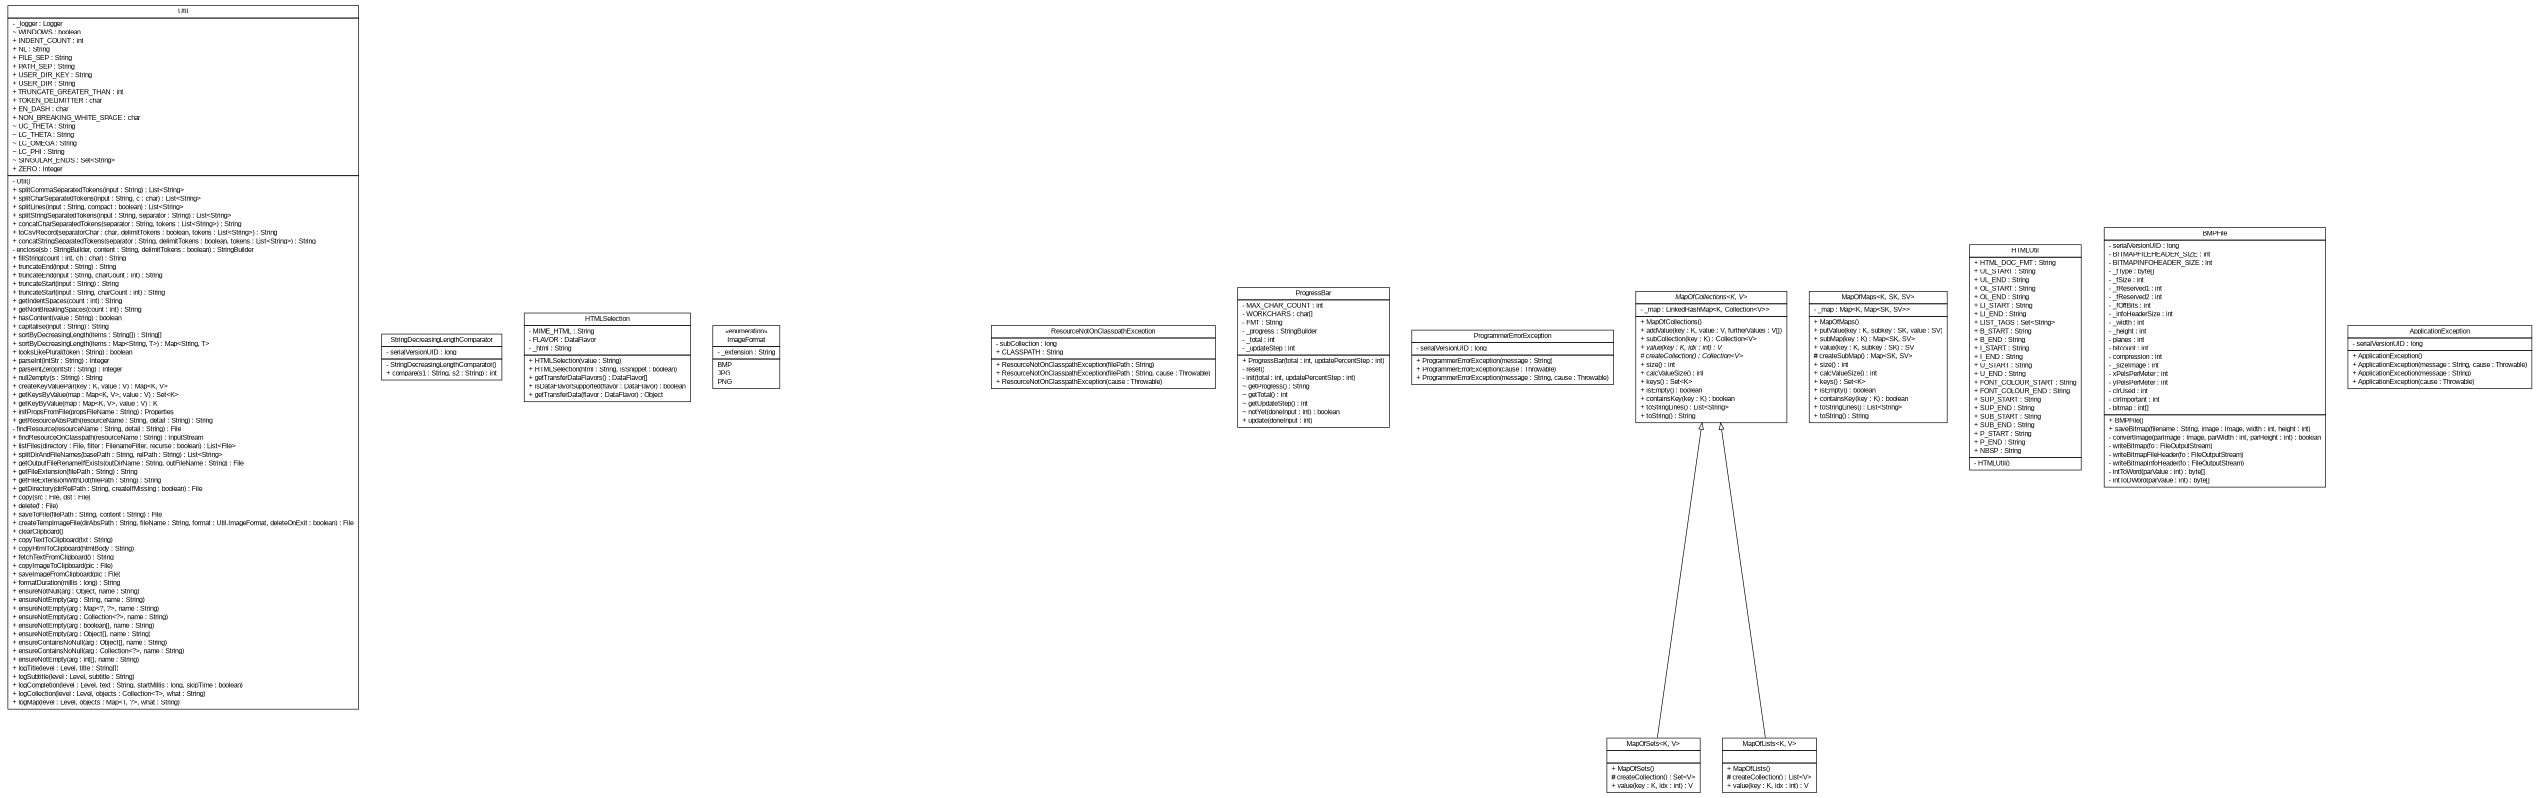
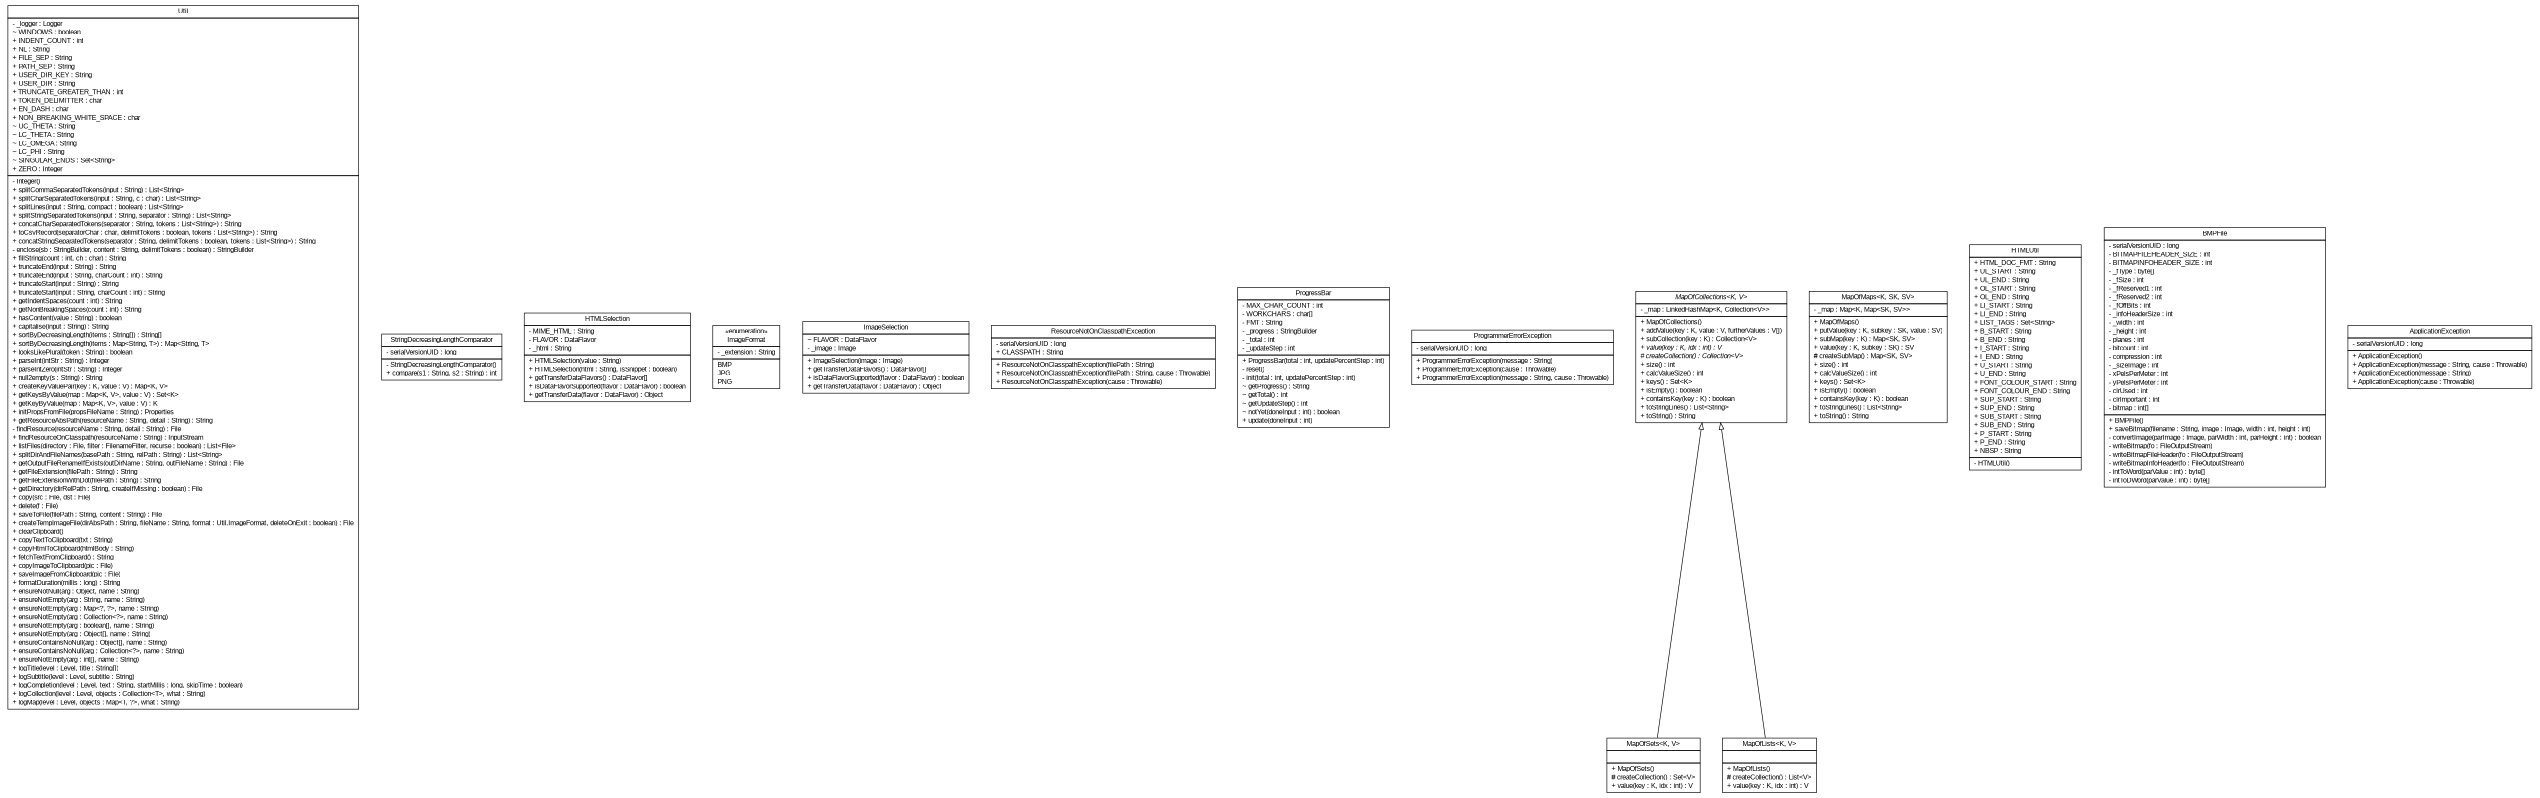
(22, 182) -> (27, 182)
(1026, 344) -> (1031, 344)
none -> (886, 357)
